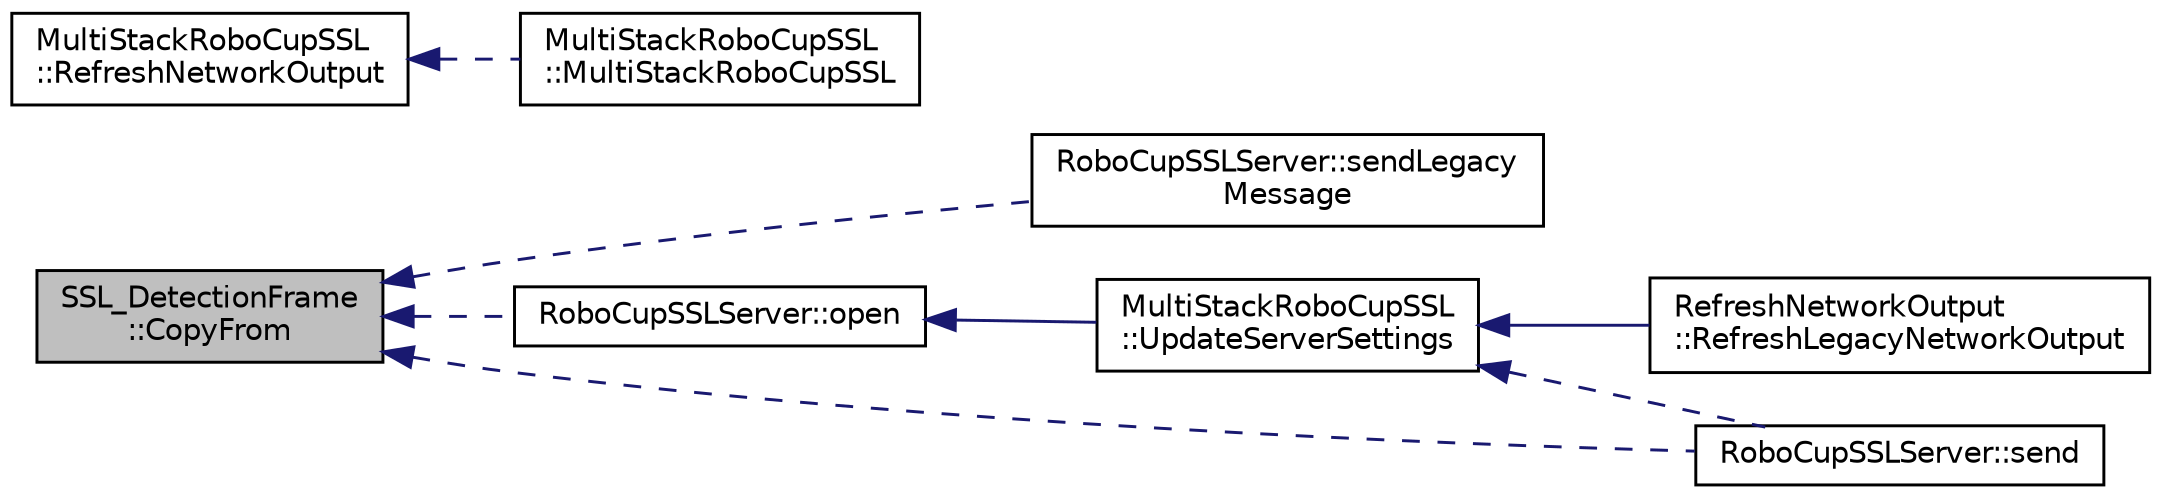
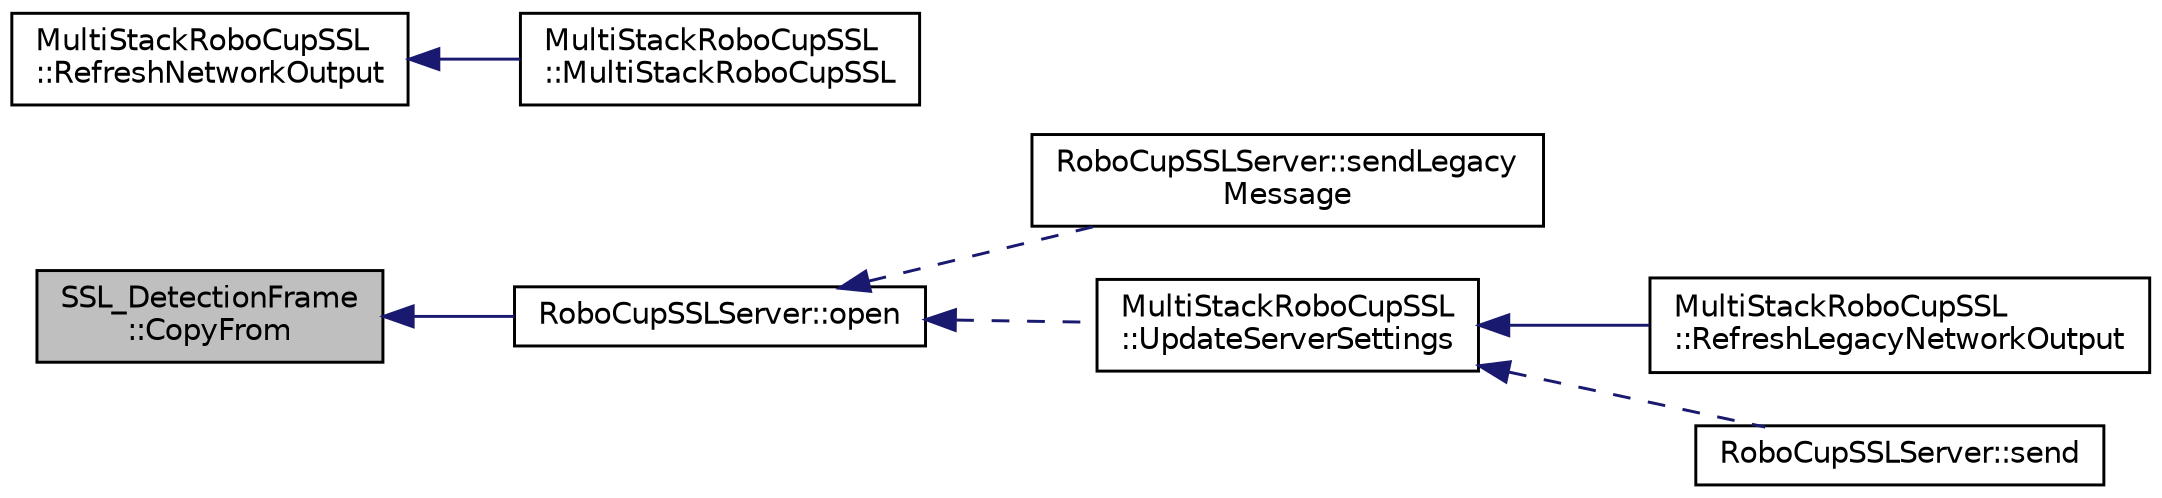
(480, 59) -> (480, 59)
(721, 233) -> (985, 253)
(464, 316) -> (464, 316)
(1026, 321) -> (1026, 321)
(1900, 325) -> (1900, 325)
(1052, 421) -> none
